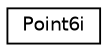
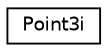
(54, 26) -> (54, 26)
